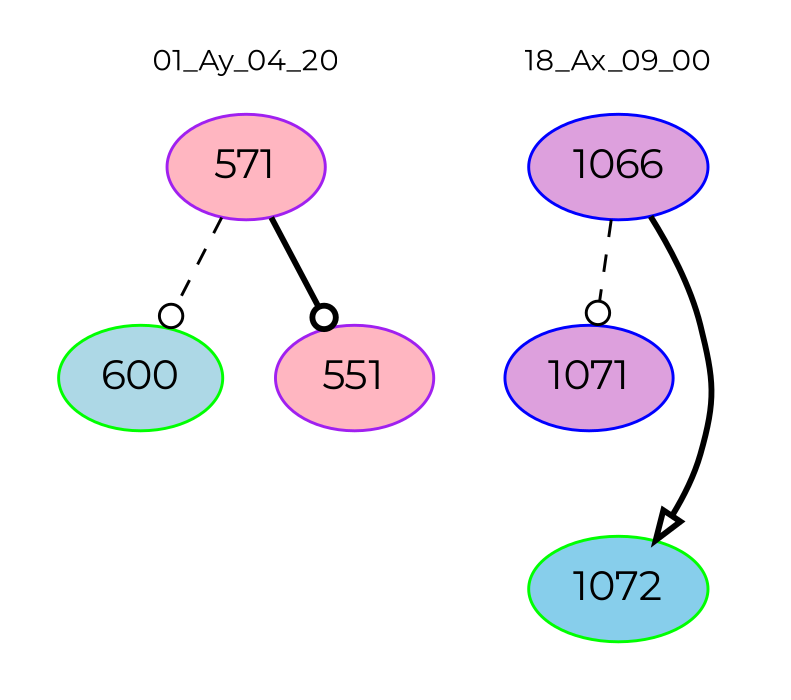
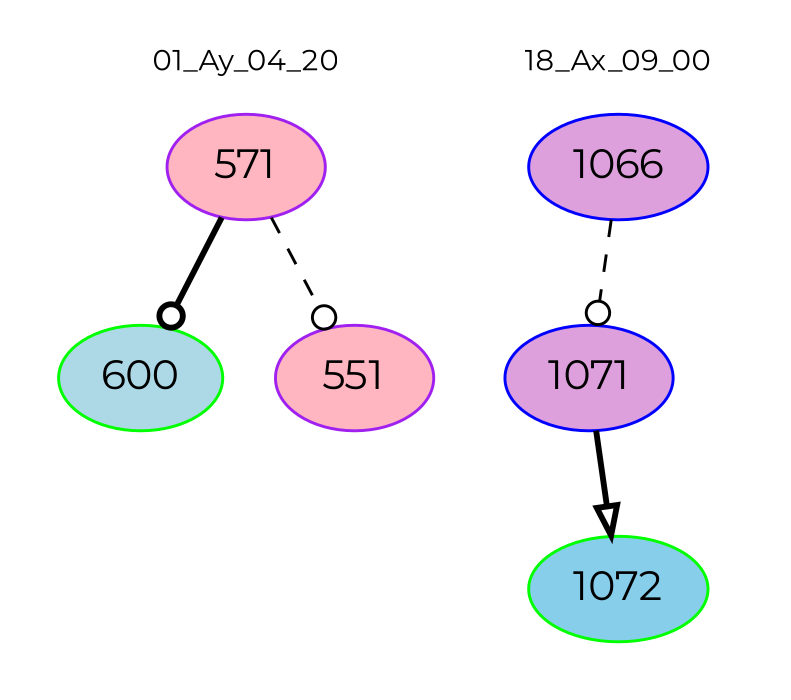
(199, 261) -> (199, 261)
(295, 262) -> (295, 262)
(709, 363) -> (602, 468)
